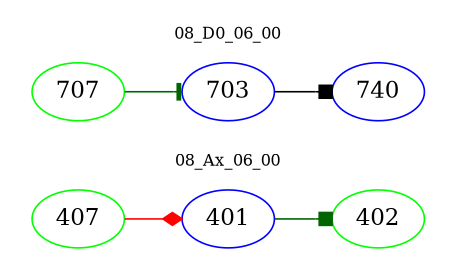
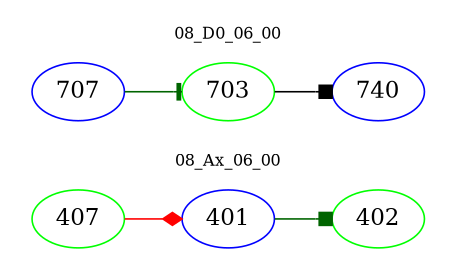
(78, 92) -> (78, 92)
(228, 92) -> (228, 92)
